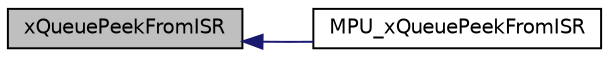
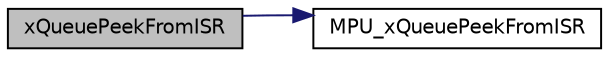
(288, 42) -> (268, 15)
